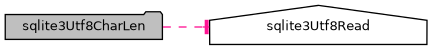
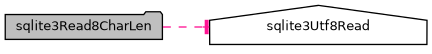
(84, 27) -> (84, 27)
